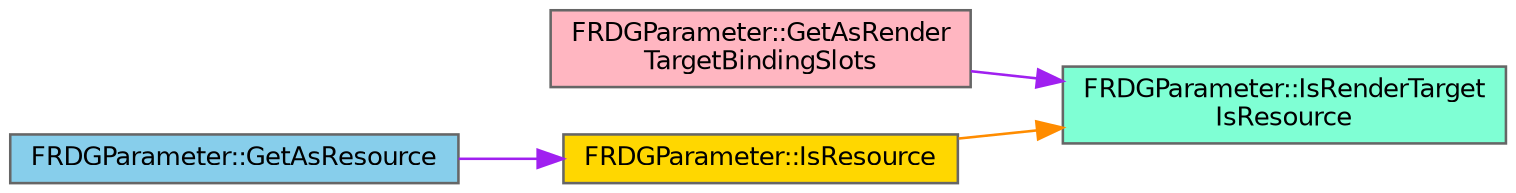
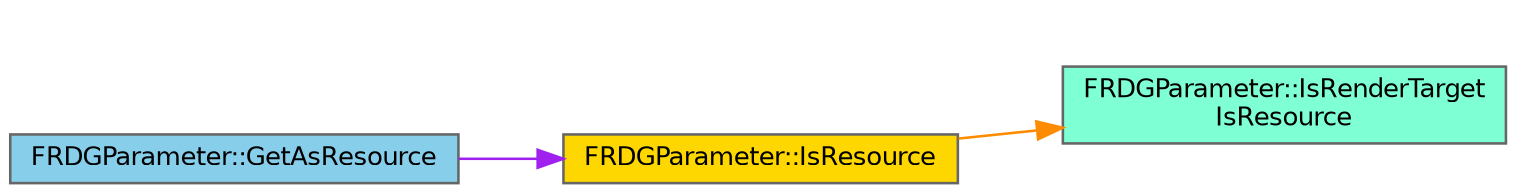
(761, 49) -> none
